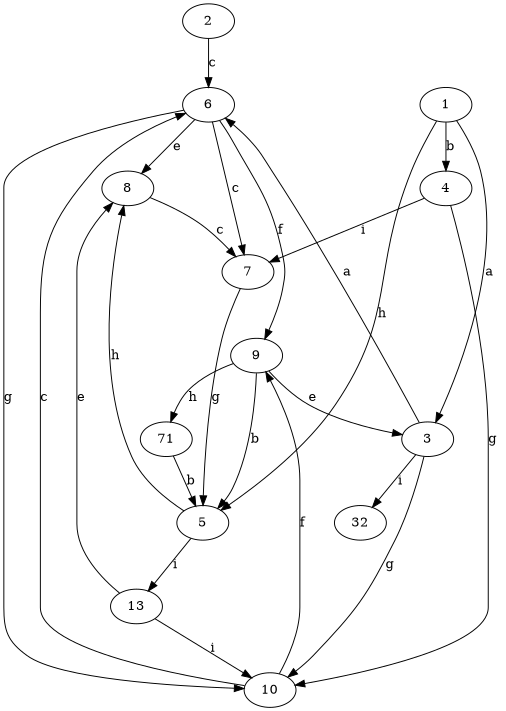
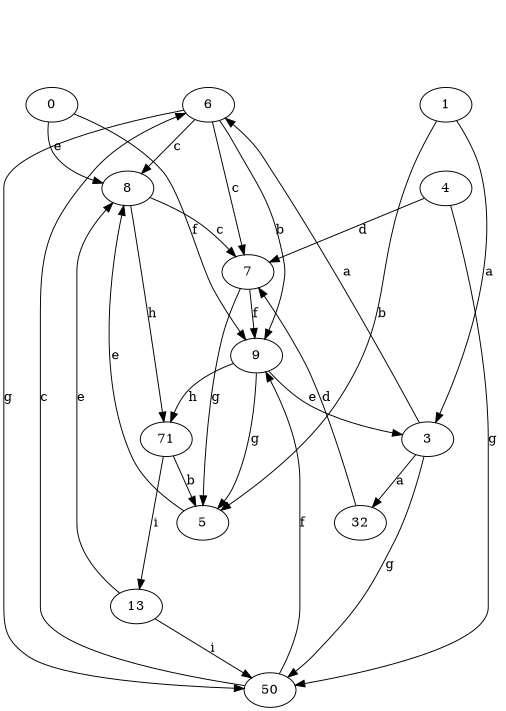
(209, 21) -> none
none -> (52, 105)
(446, 142) -> none
(177, 147) -> (177, 147)
(281, 230) -> (281, 230)
(363, 230) -> (363, 230)
none -> (147, 309)
none -> (252, 309)
(383, 314) -> (383, 314)
(116, 356) -> (116, 356)
none -> (320, 396)
(256, 439) -> (256, 439)
(400, 481) -> (400, 481)
(173, 561) -> (152, 518)
(270, 690) -> (270, 690)
